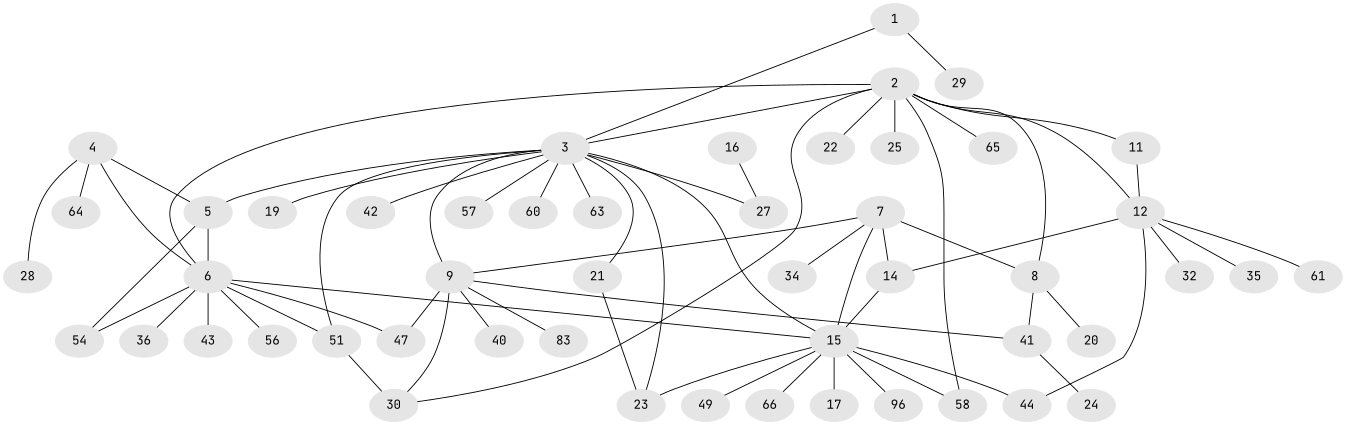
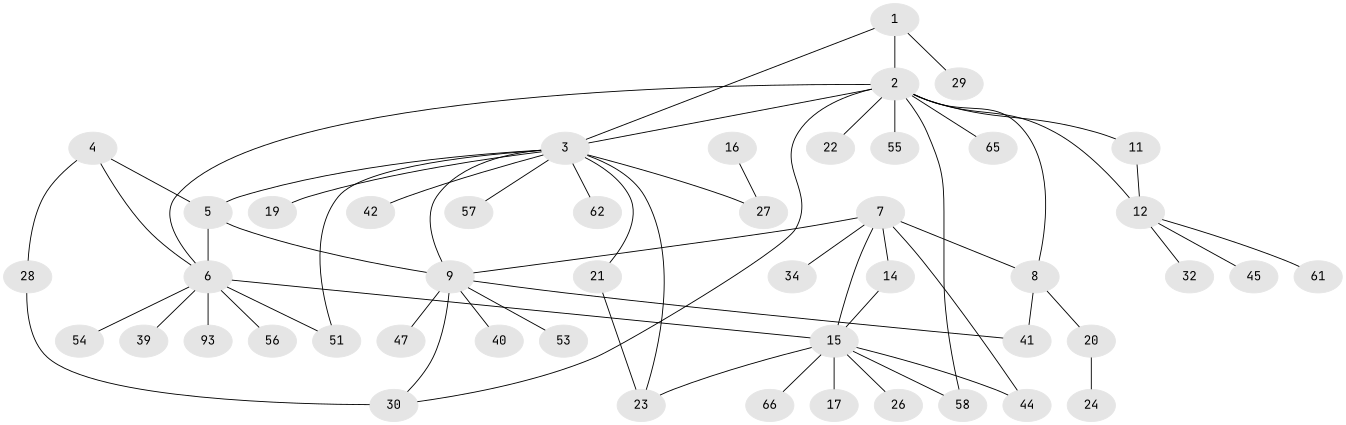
none -> (895, 52)
(895, 148) -> (895, 148)
(76, 213) -> none
(533, 213) -> none
(597, 213) -> (597, 213)
(717, 223) -> none
(1015, 245) -> none
(144, 277) -> (330, 254)
(1254, 277) -> (1254, 277)
(307, 304) -> none
(1134, 337) -> (958, 307)
(144, 341) -> (144, 341)
(208, 341) -> (208, 341)
(564, 341) -> (564, 341)
(365, 373) -> (171, 393)
(1059, 373) -> (1091, 373)
(706, 405) -> none
(898, 405) -> (898, 405)
